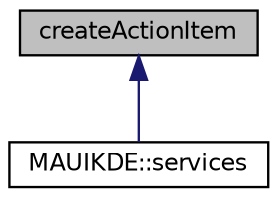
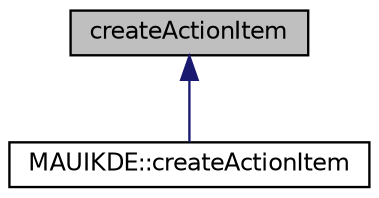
(139, 165) -> (189, 165)
